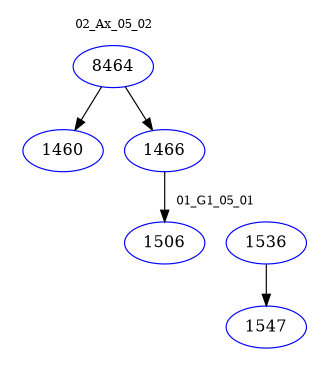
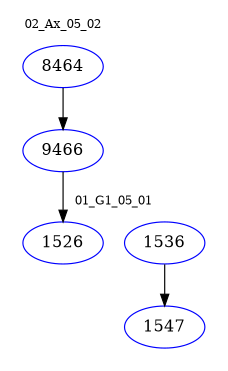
(63, 151) -> none
(165, 151) -> (63, 151)
(165, 243) -> (63, 243)
